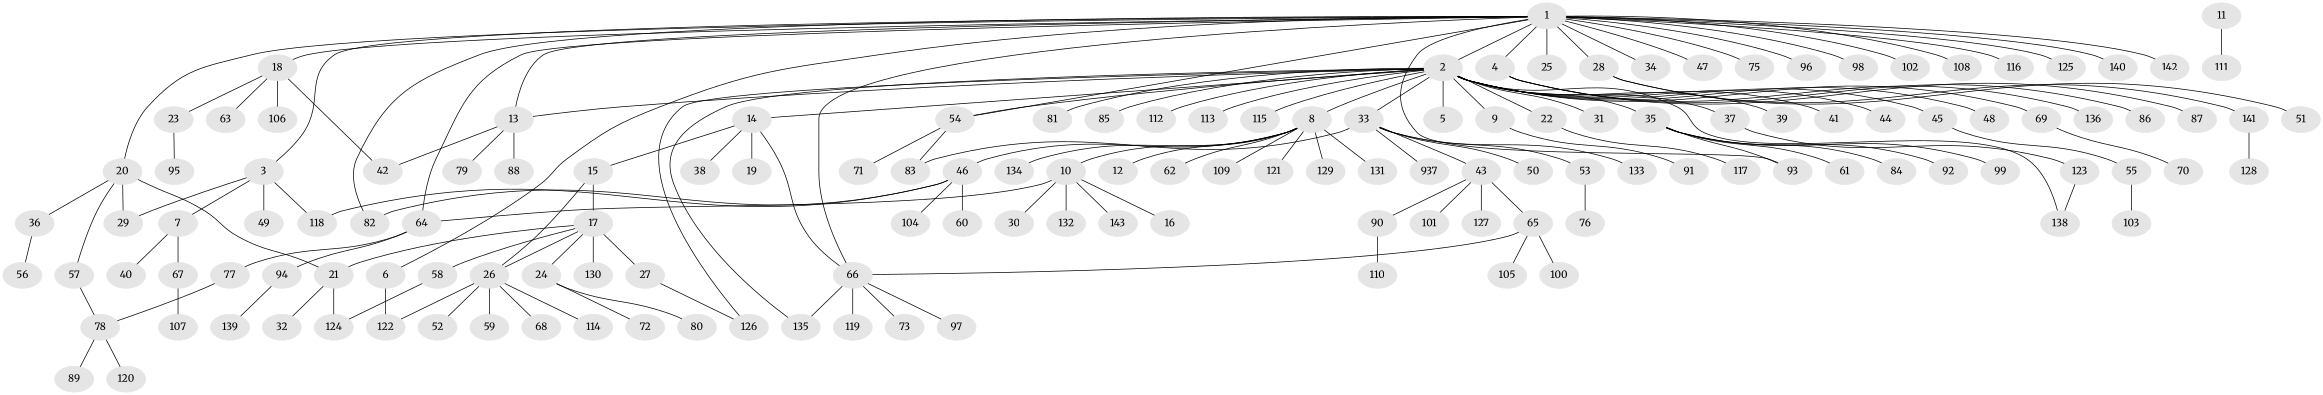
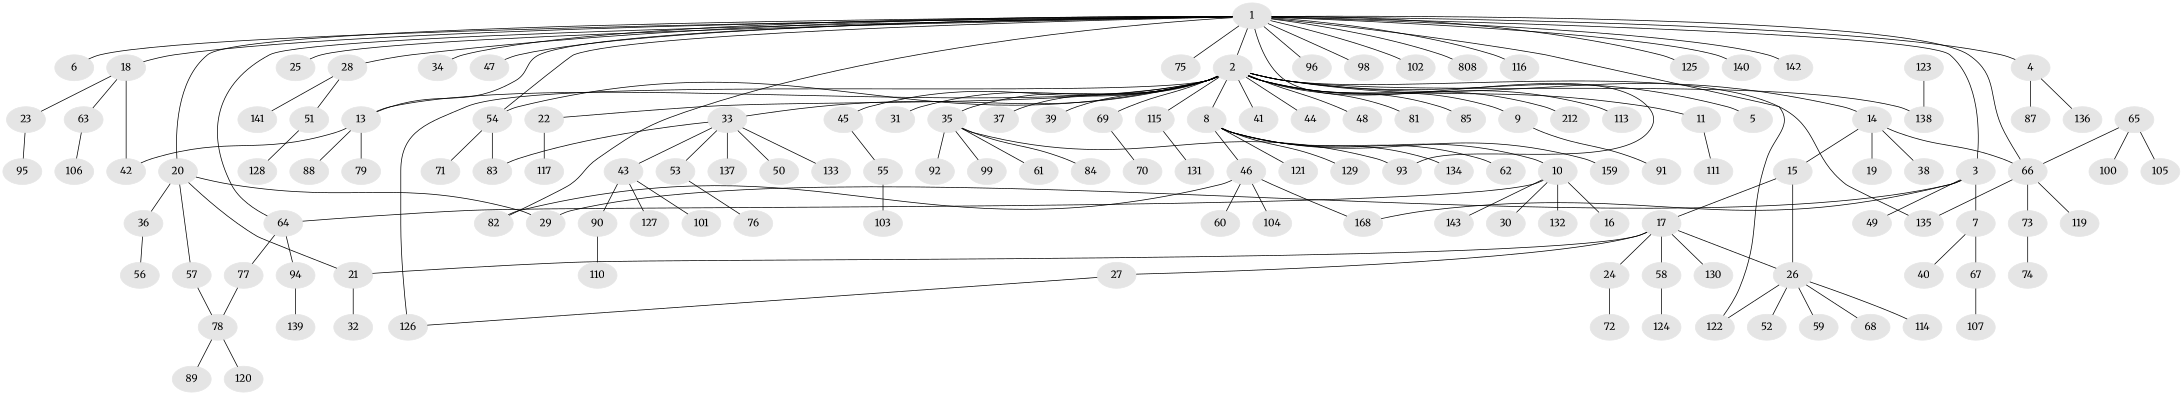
(1962, 68) -> (1468, 68)
(278, 94) -> (79, 145)
none -> (1467, 94)
(1156, 120) -> (1570, 120)
(2145, 120) -> none
(1345, 146) -> (1171, 141)
(1937, 146) -> none
(2249, 146) -> (280, 149)
(1118, 172) -> none
(1222, 172) -> (1610, 172)
(1429, 172) -> (727, 172)
(1507, 197) -> none
(317, 223) -> (1363, 223)
none -> (2028, 275)
(386, 296) -> (1636, 75)
(334, 301) -> none
(697, 327) -> none
(957, 327) -> none
